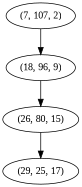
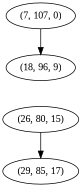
(41, 16) -> (41, 16)
(41, 90) -> none
(41, 171) -> (41, 171)
